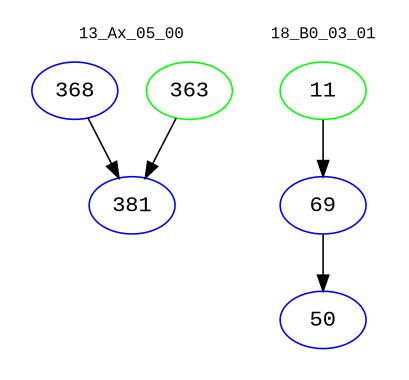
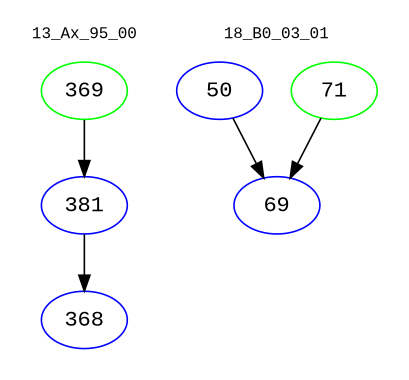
(132, 34) -> (85, 34)
(189, 91) -> (84, 91)
(323, 91) -> (334, 91)
(100, 141) -> (84, 255)
(323, 255) -> (245, 141)
